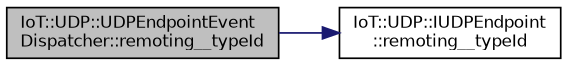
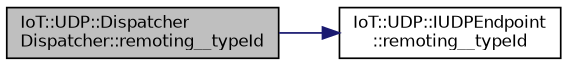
(143, 33) -> (143, 33)
